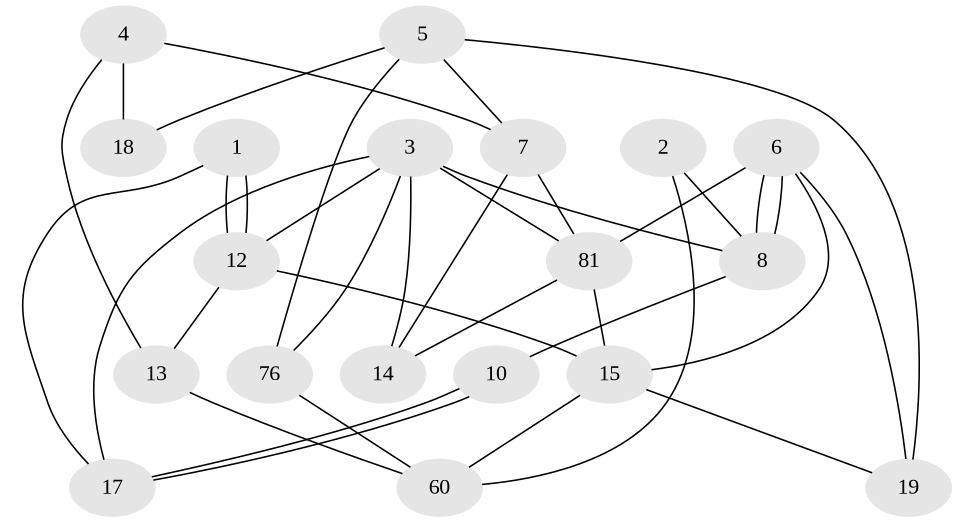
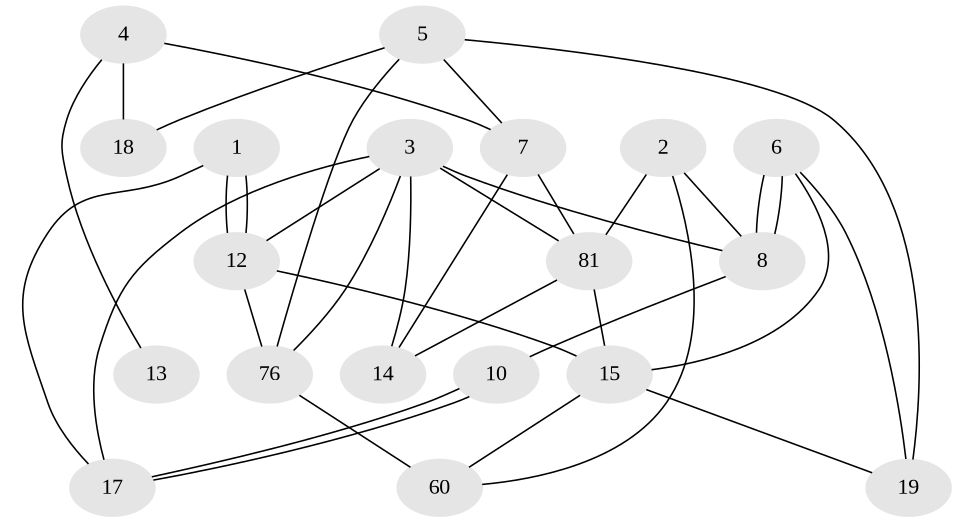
(692, 199) -> (626, 205)
(197, 318) -> (253, 318)
(290, 433) -> none
